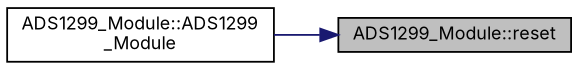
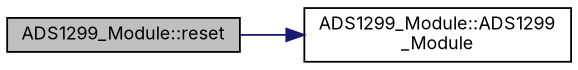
(297, 35) -> (263, 35)
